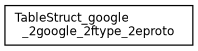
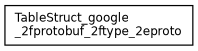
(99, 25) -> (99, 25)
